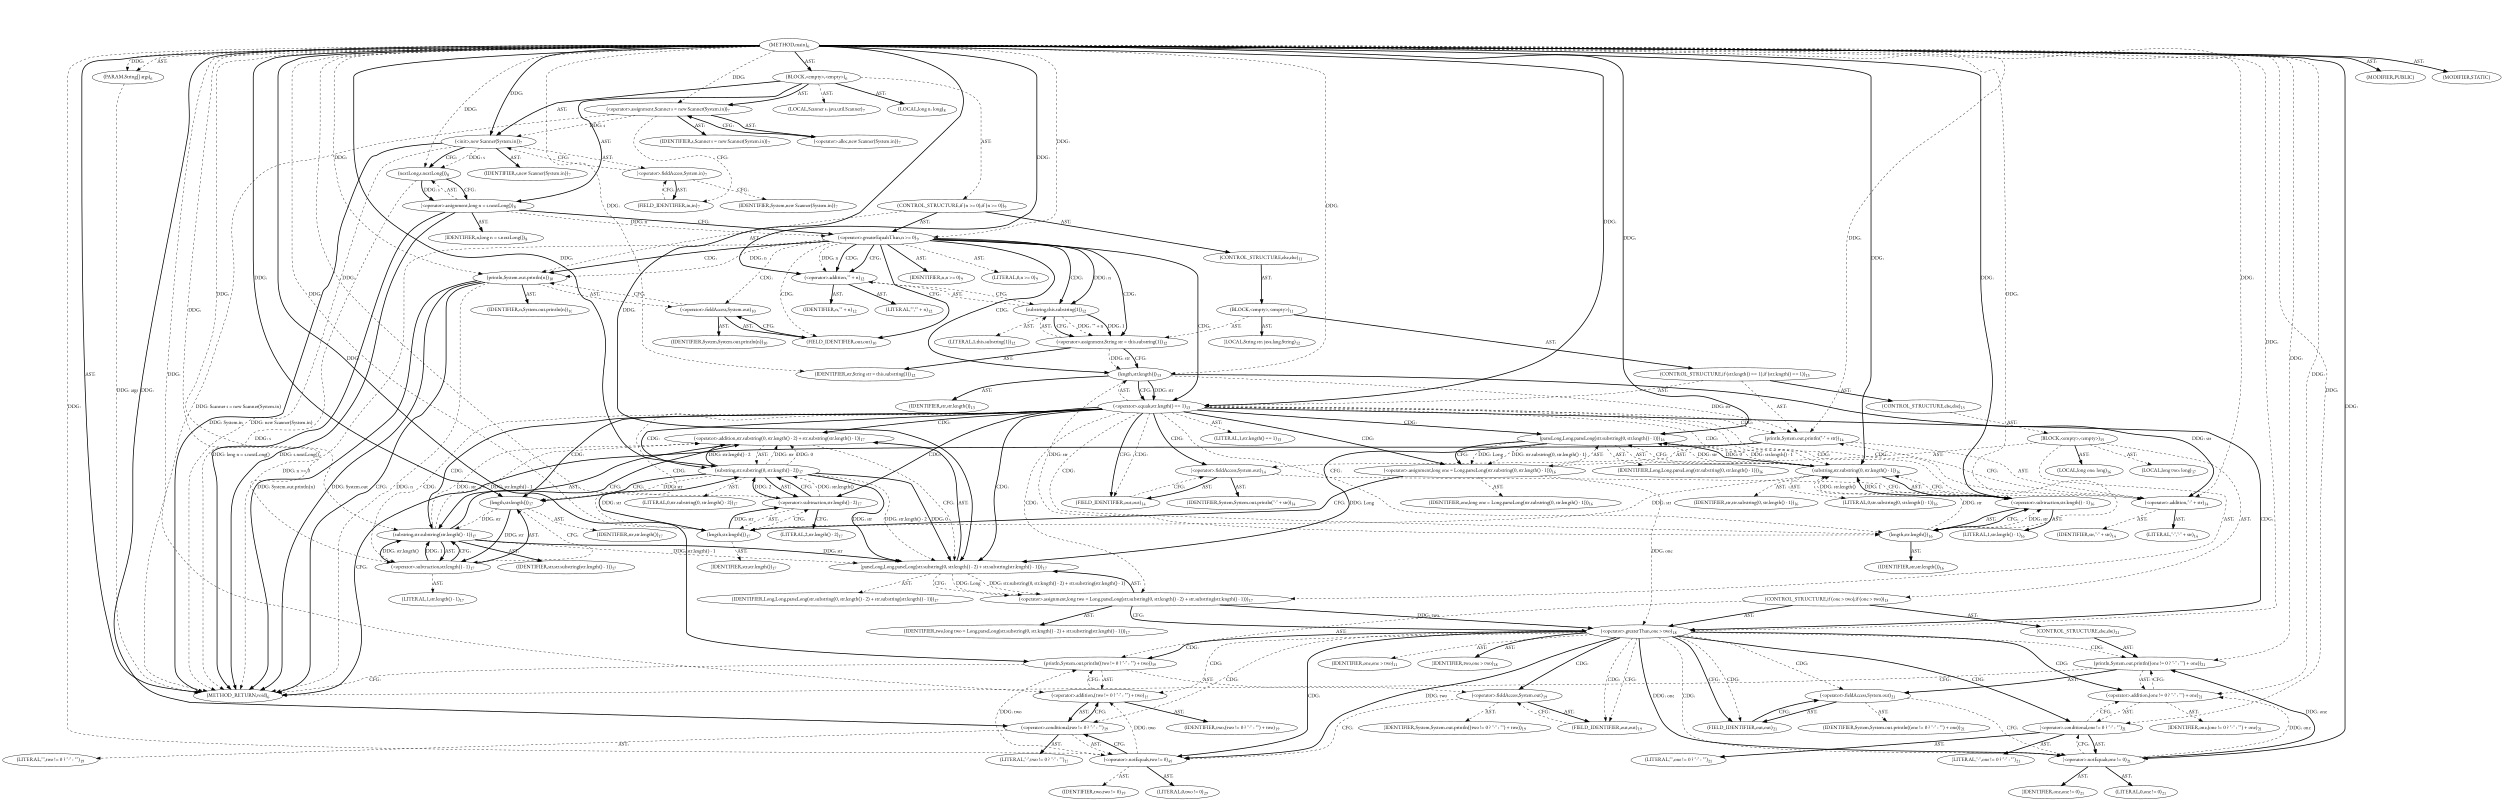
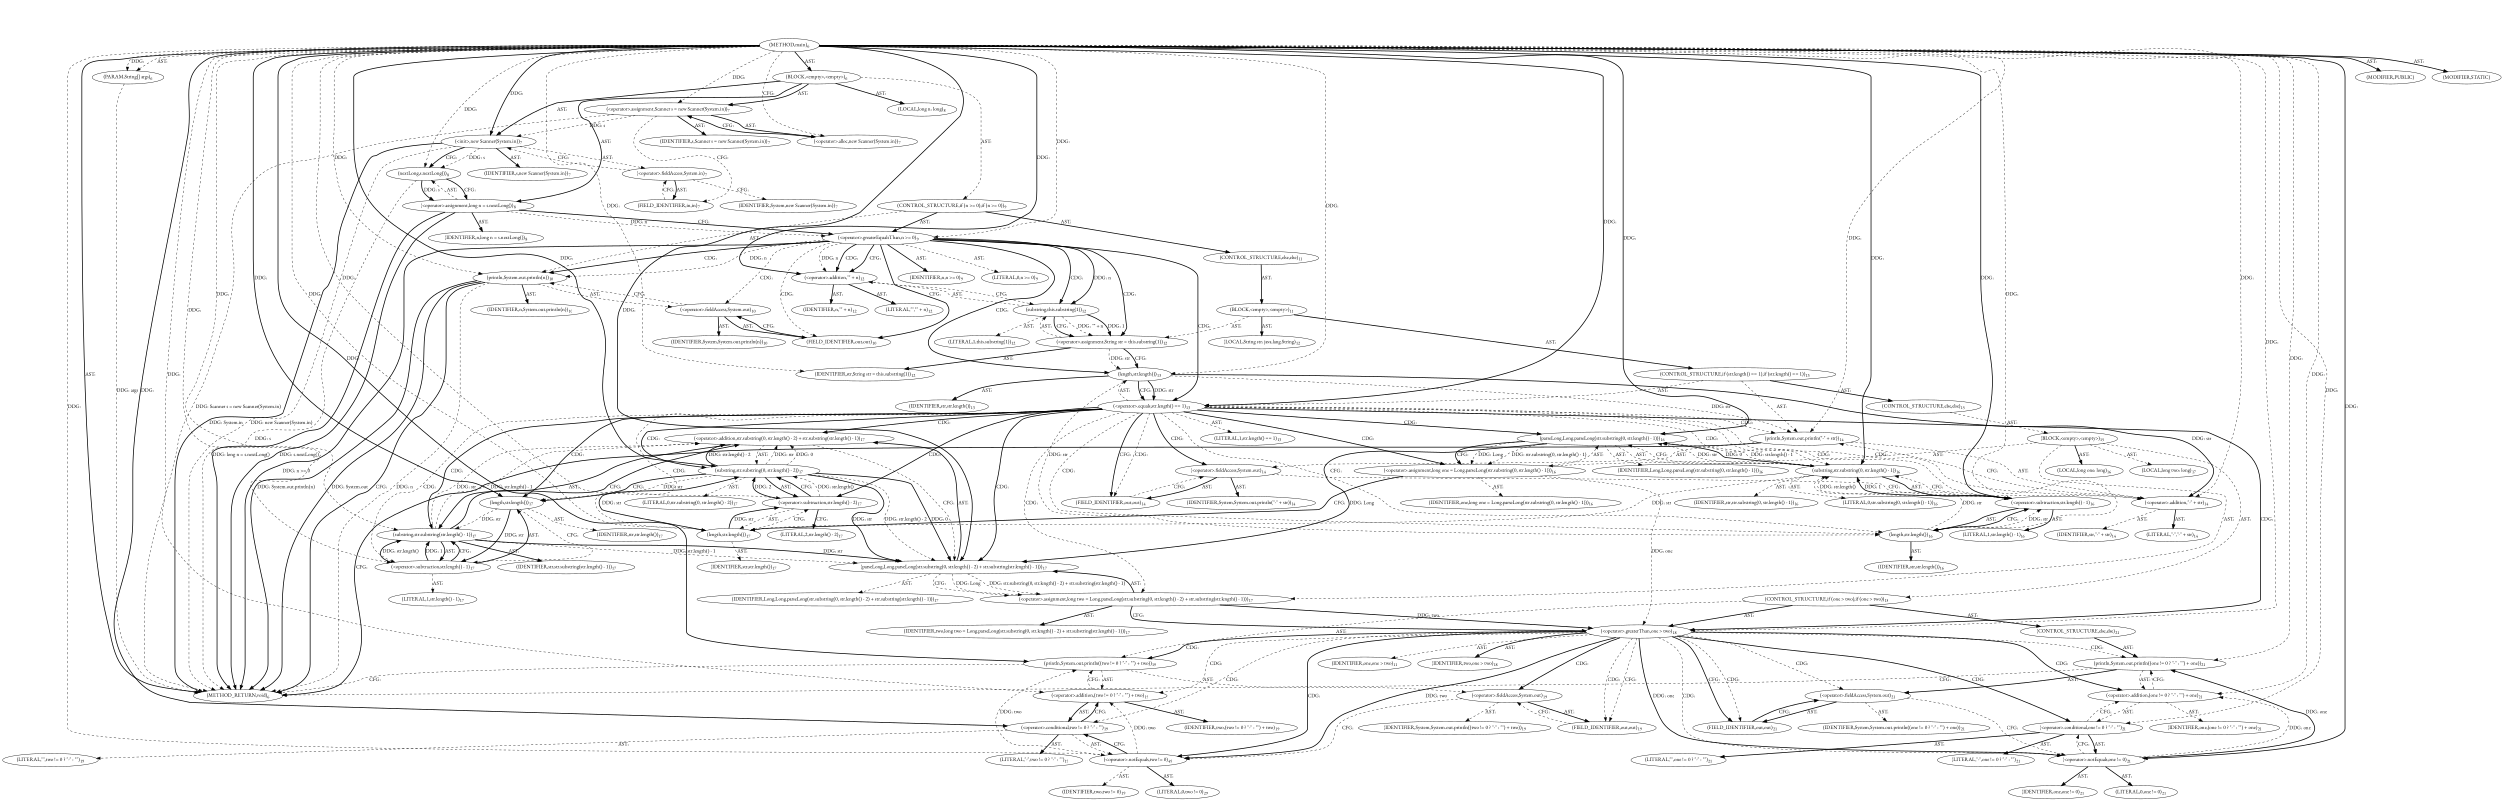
none -> (765, 109)
(827, 110) -> none
(404, 302) -> (404, 302)
